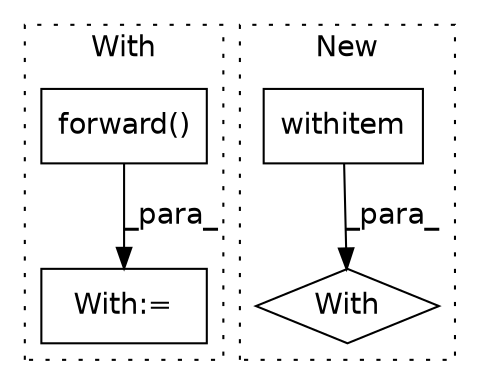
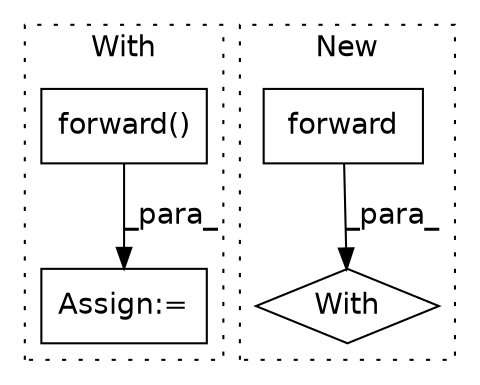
(343, 126) -> (343, 126)
(124, 306) -> (124, 306)
